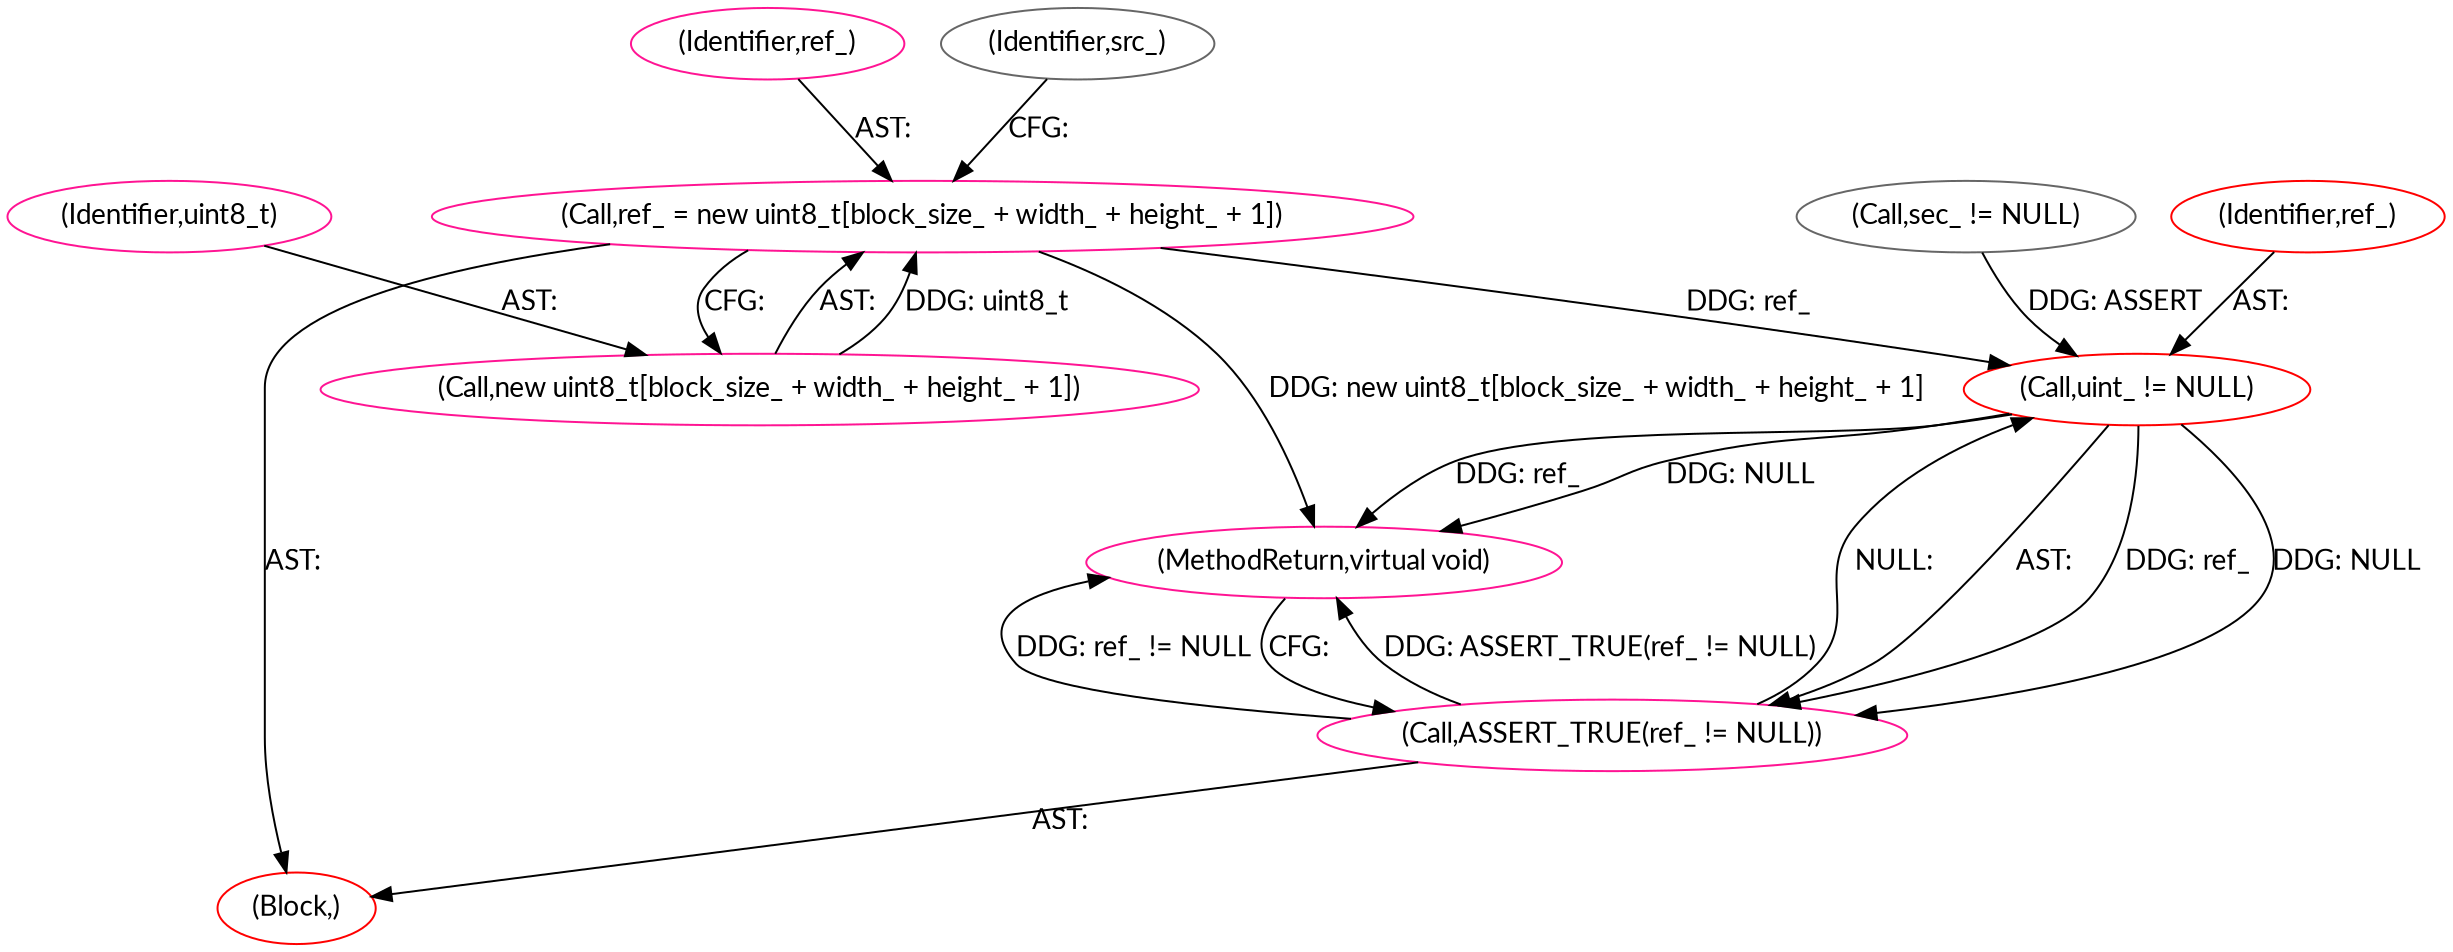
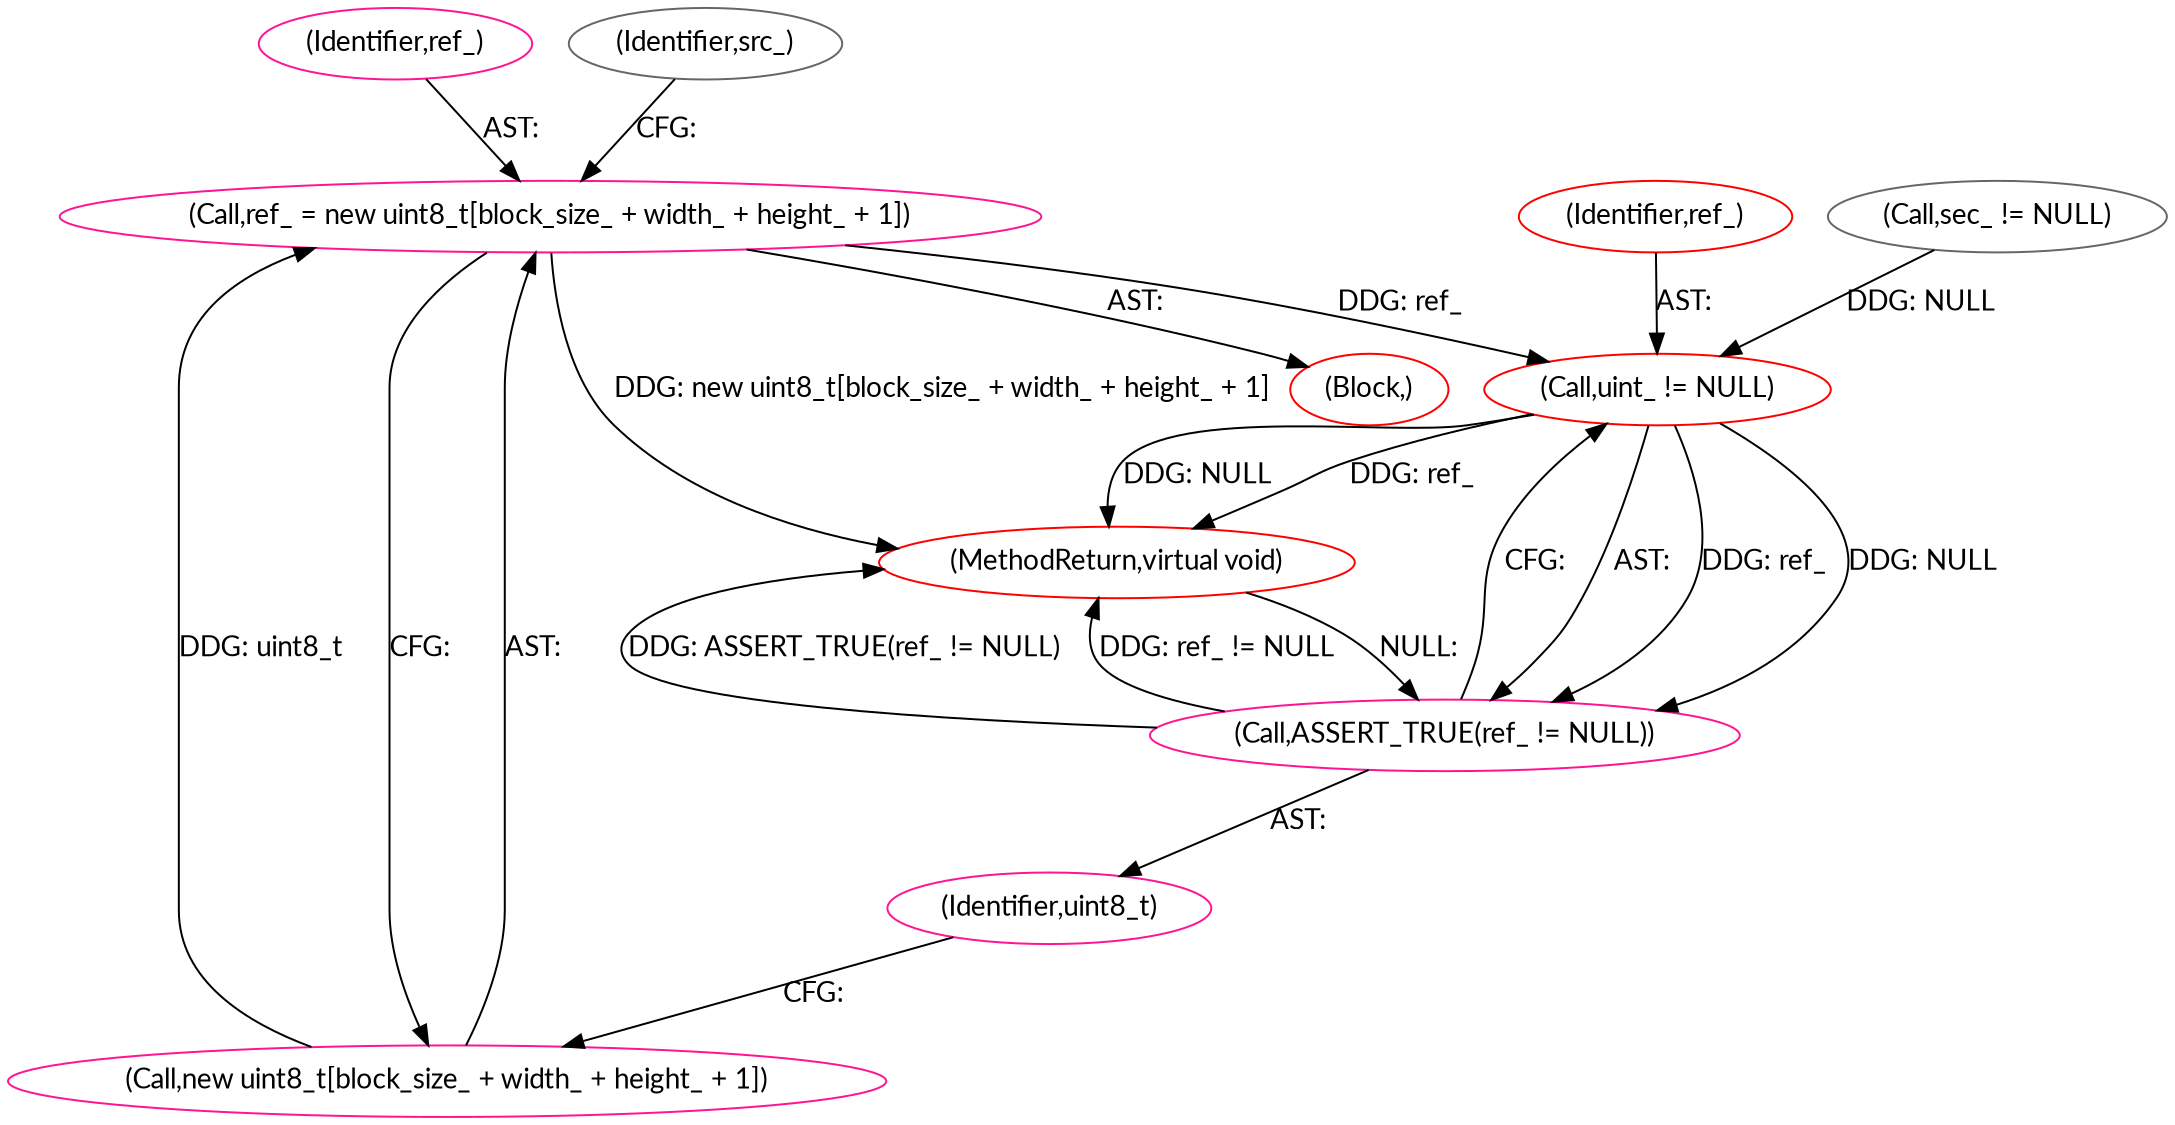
(534, 303) -> (818, 995)
(2115, 303) -> (1922, 303)
(1324, 562) -> (1117, 562)
(1899, 562) -> (1539, 562)
(1303, 649) -> (1423, 649)
(905, 828) -> (1254, 819)
